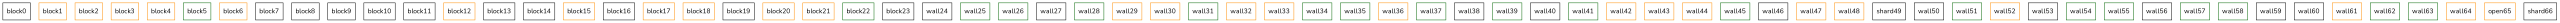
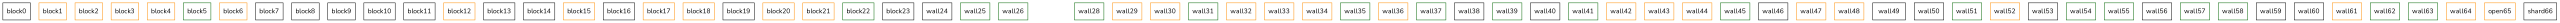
(1051, 11) -> none
(1317, 11) -> (1317, 11)
(1889, 11) -> (1889, 11)
